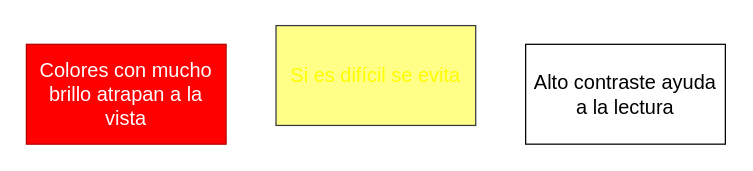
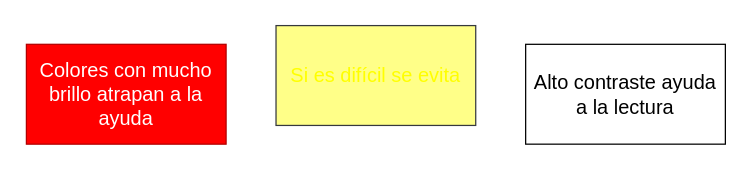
(126, 94) -> (126, 94)
